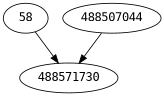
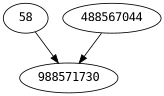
(112, 18) -> (112, 18)
(69, 78) -> (69, 78)
